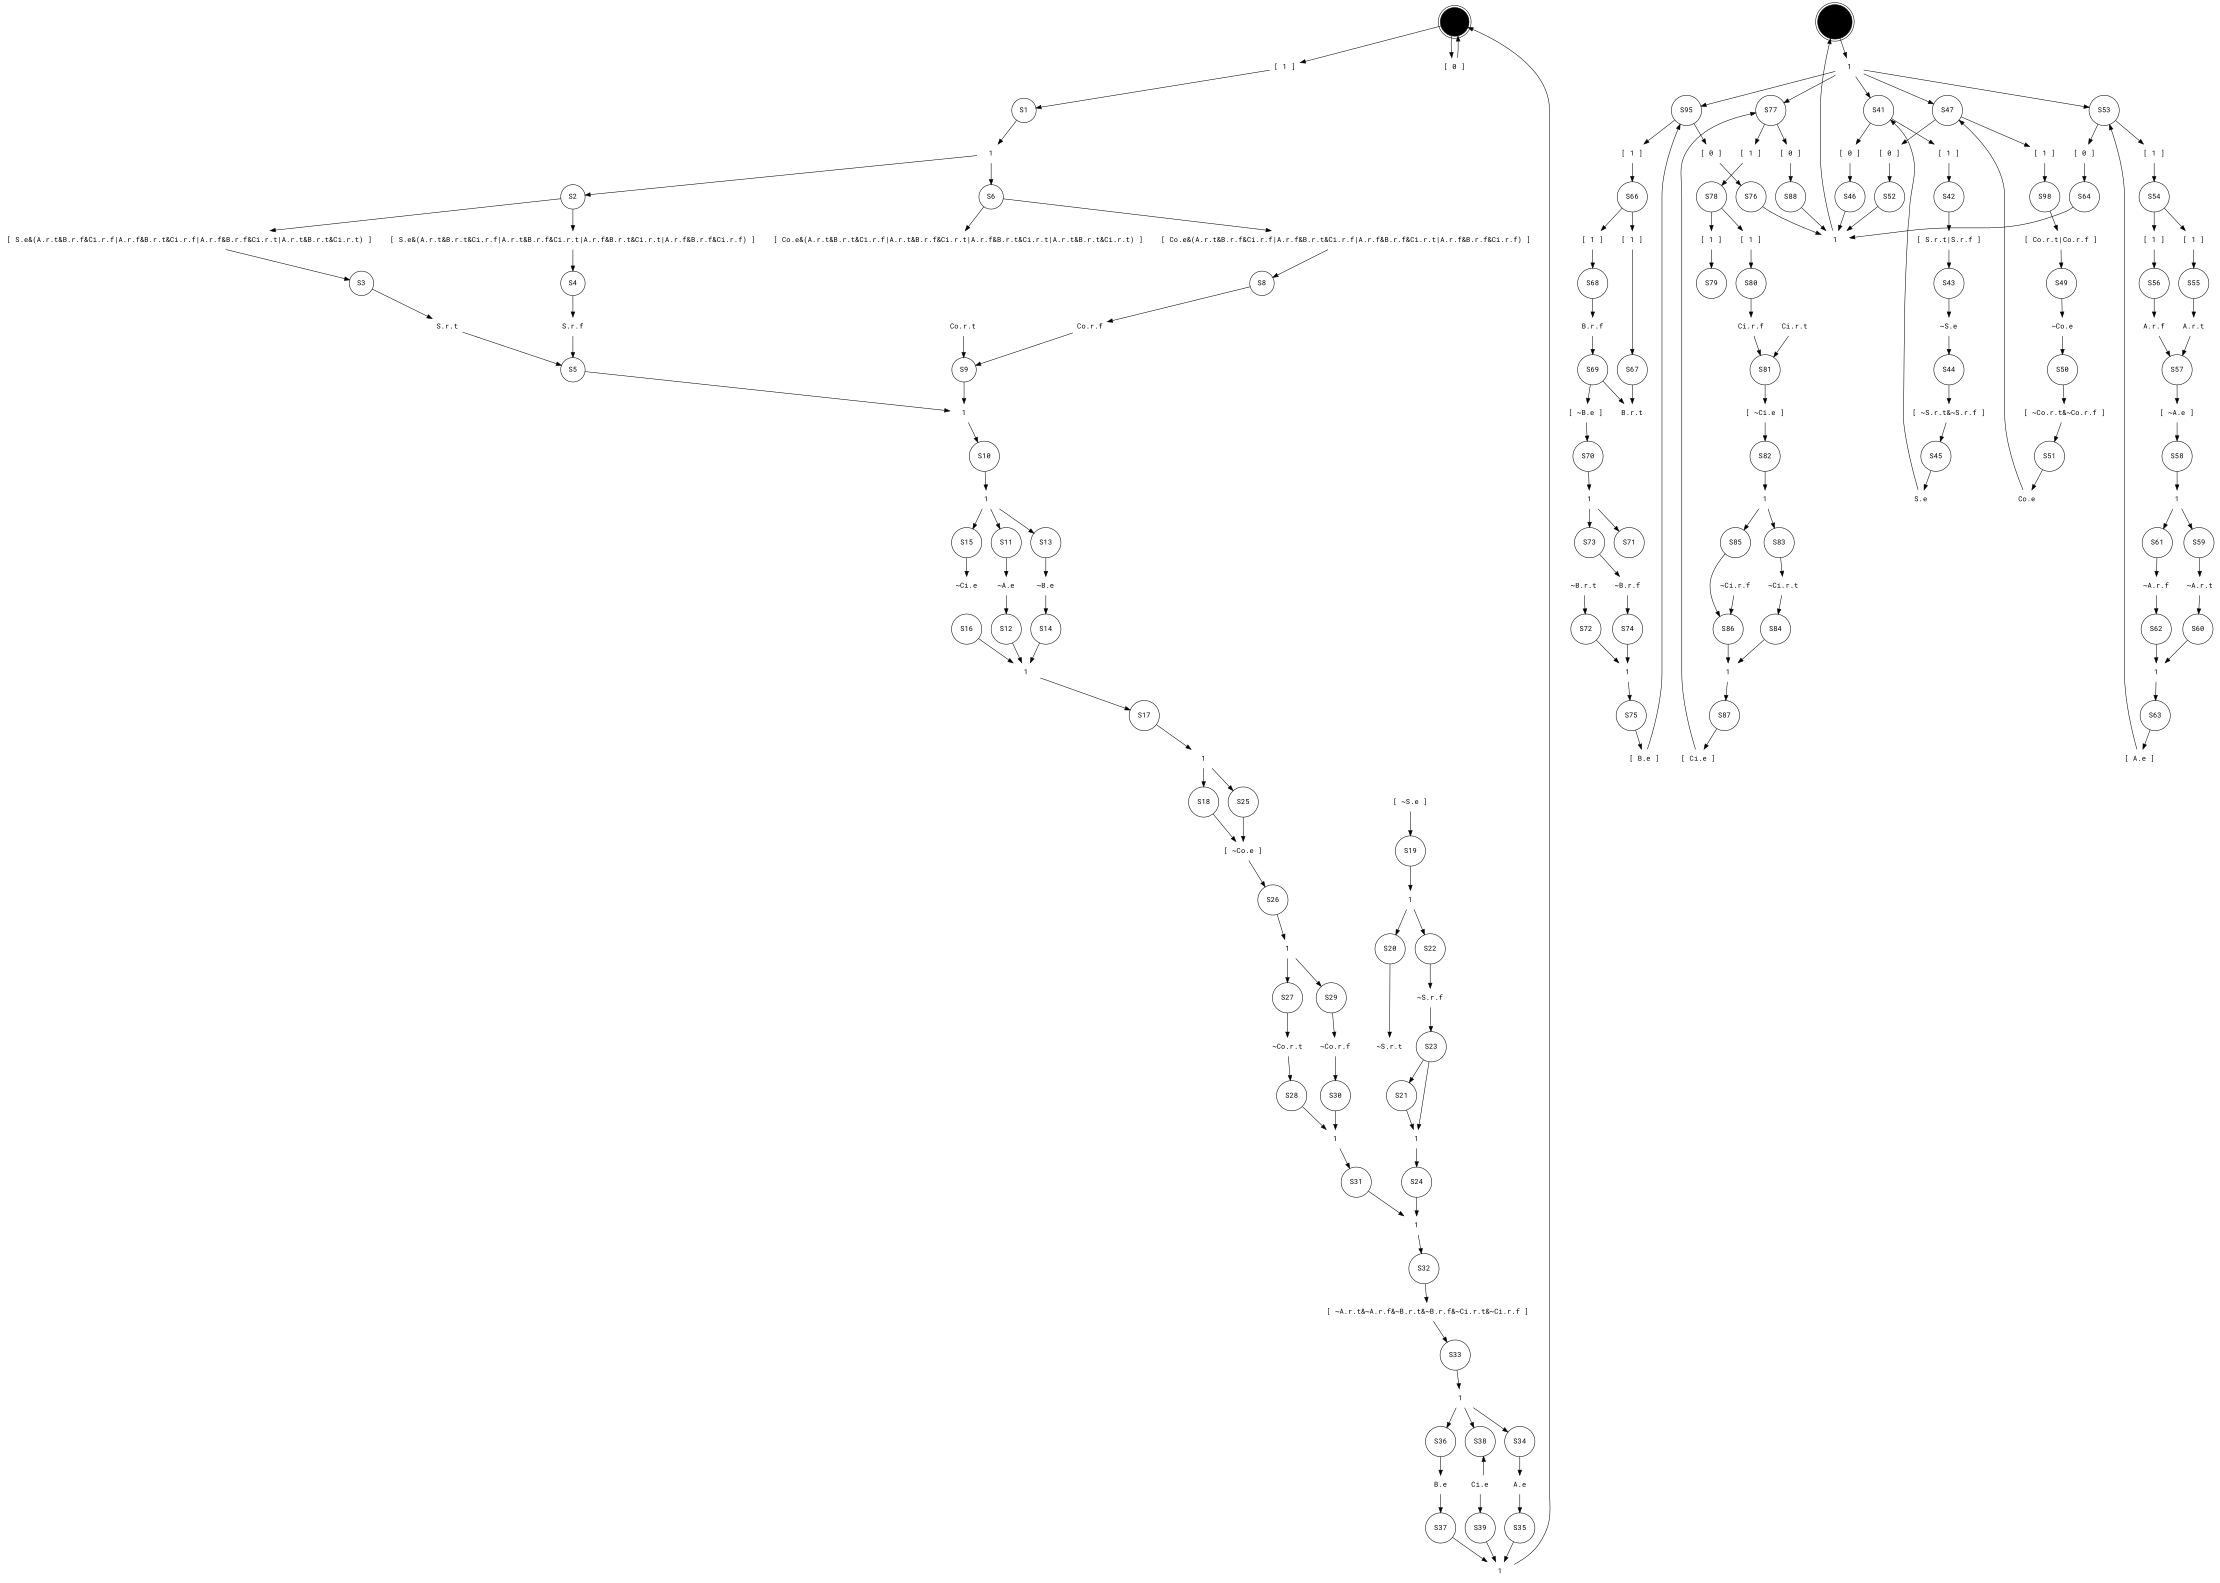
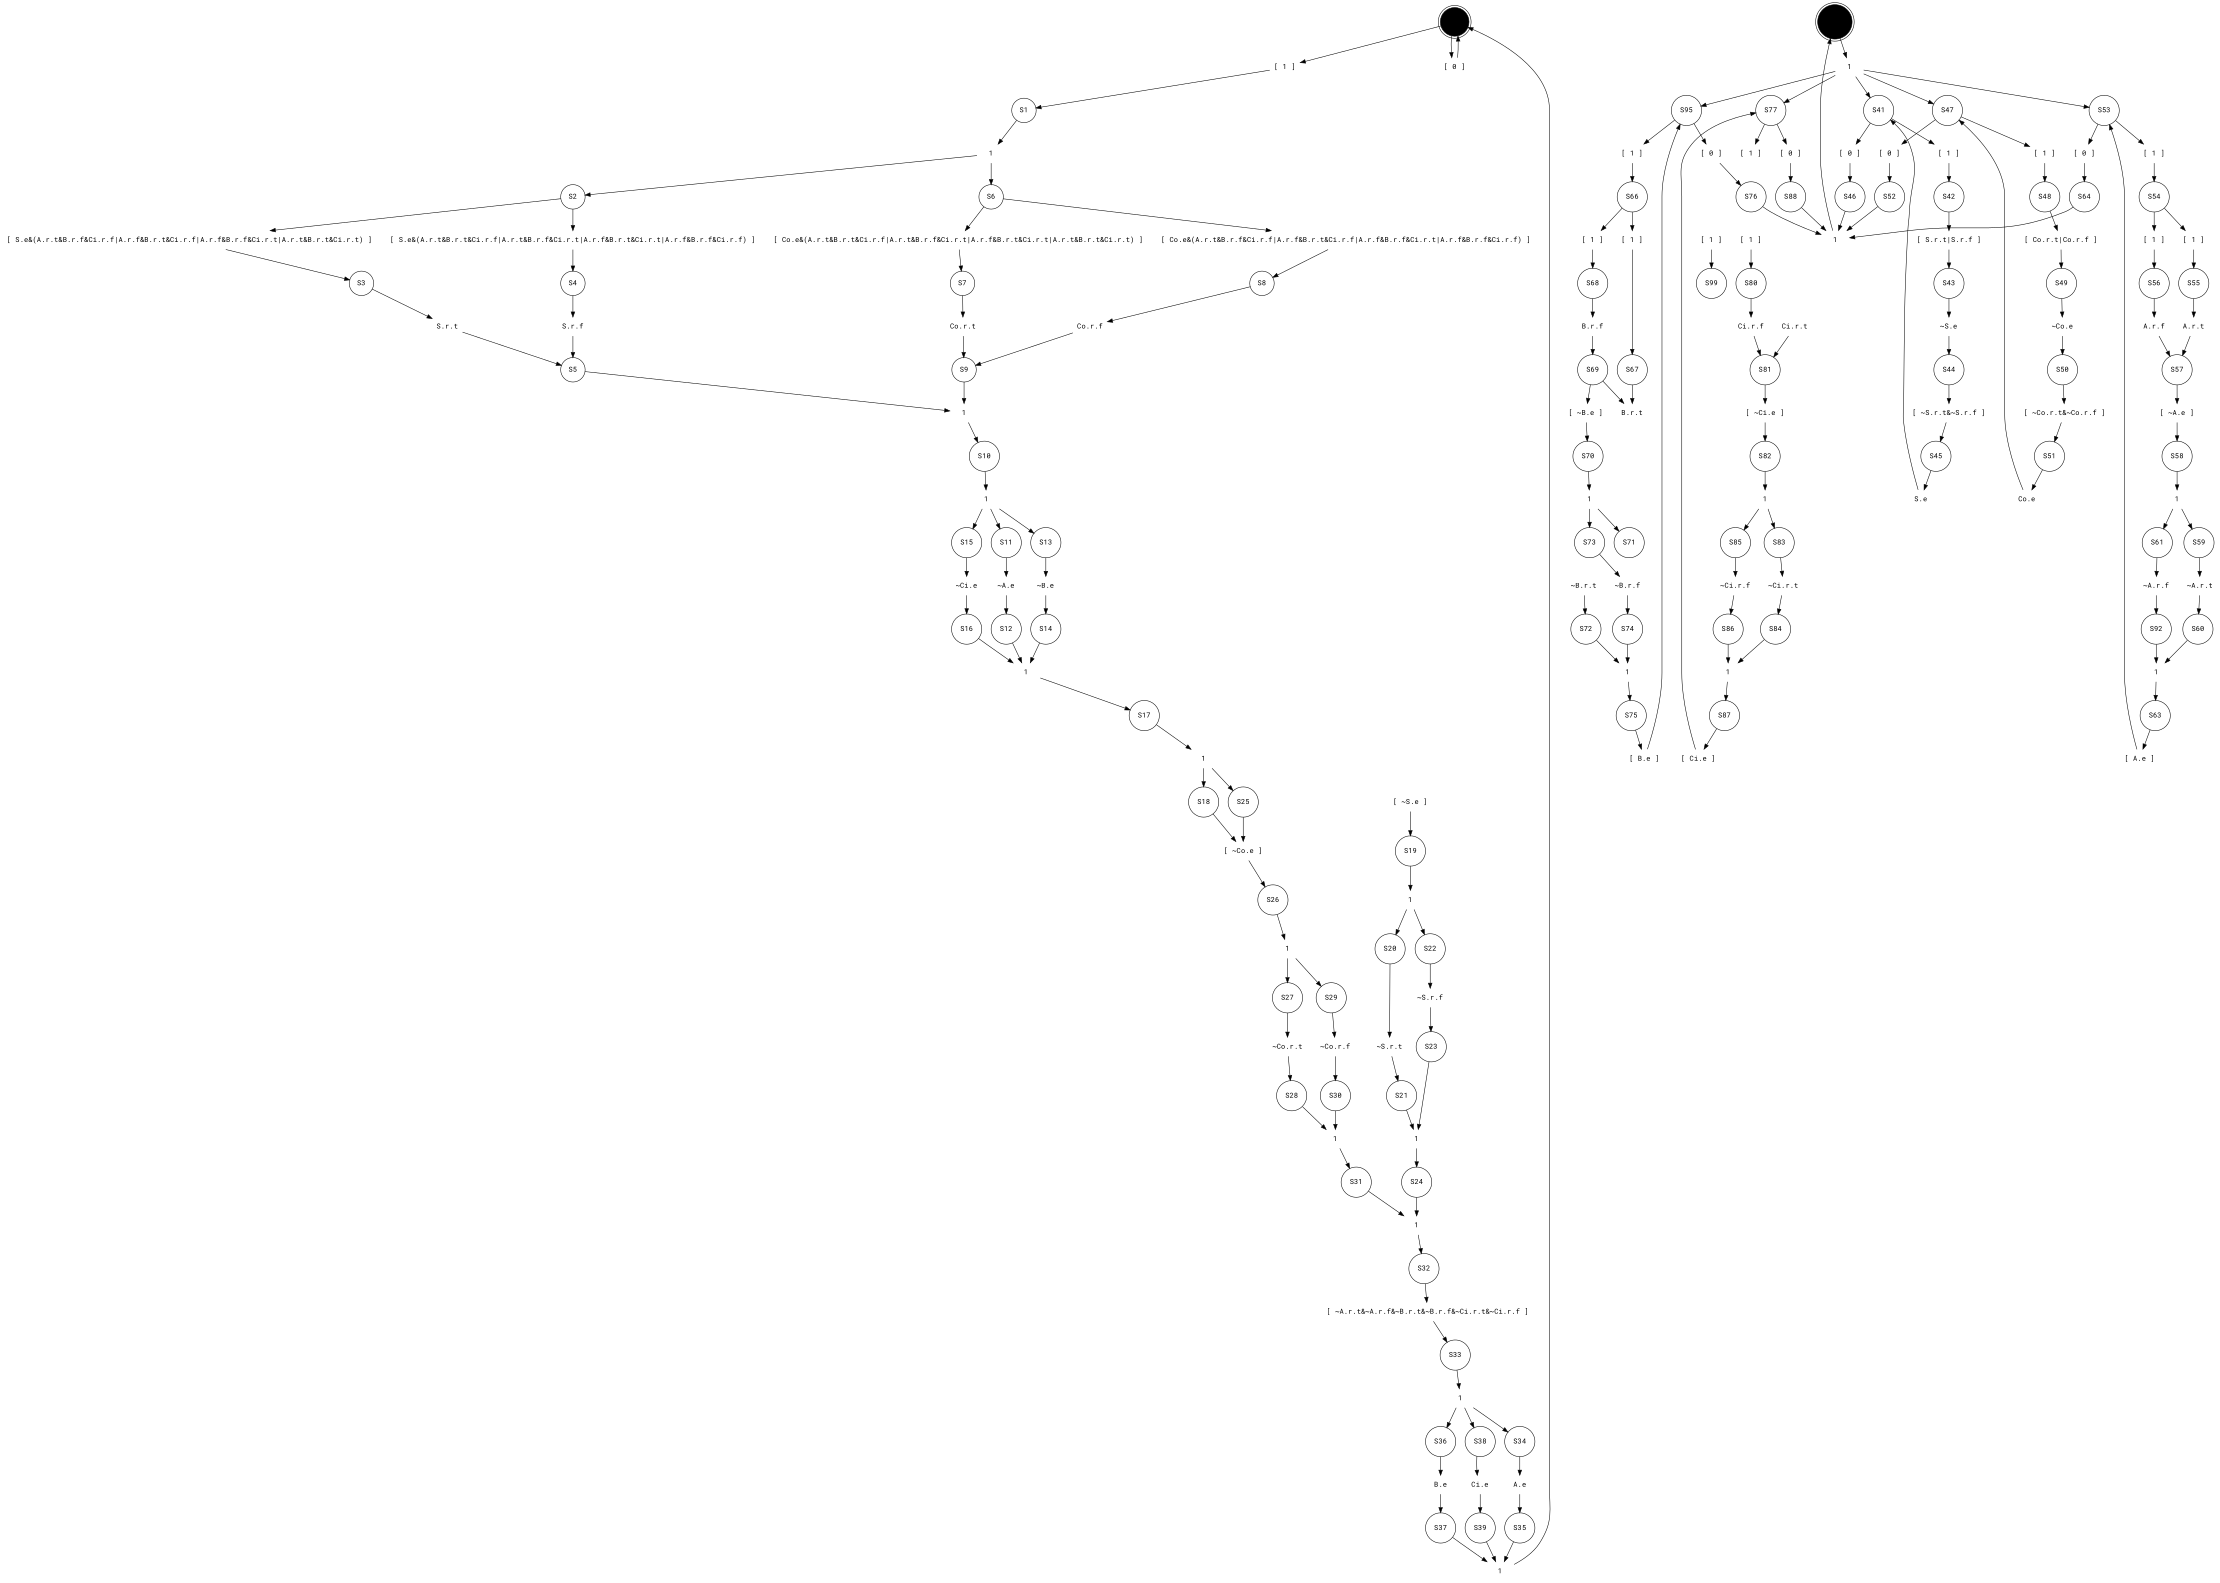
(1711, 197) -> none
(2045, 197) -> (2045, 197)
none -> (963, 283)
(1711, 283) -> (1711, 283)
(1710, 581) -> (1735, 565)
none -> (967, 602)
(2156, 629) -> (2156, 629)
(1418, 1069) -> (1394, 1066)
(1484, 1469) -> (1477, 1463)
